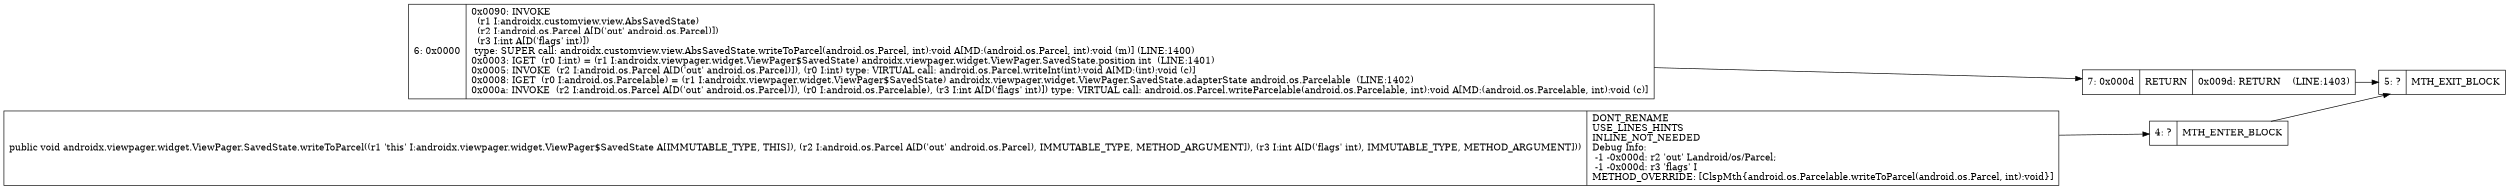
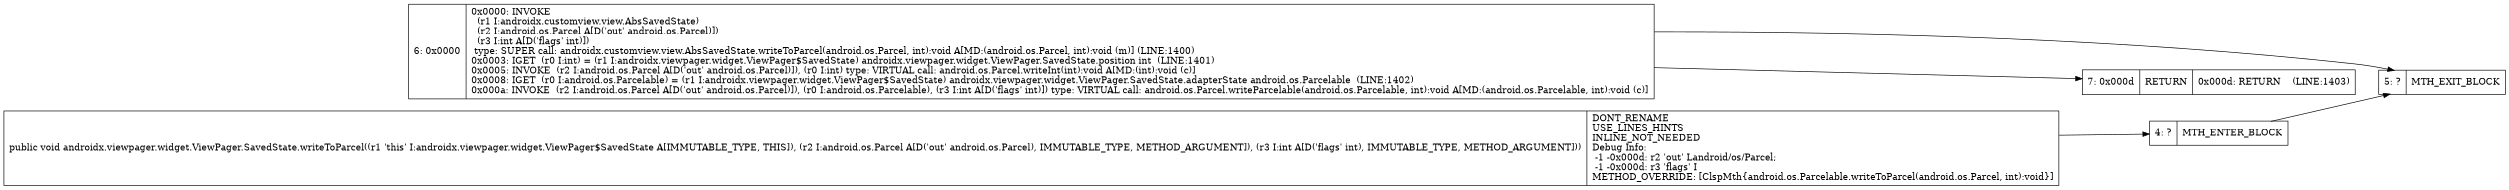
(514, 12) -> (514, 12)
(2274, 82) -> (2274, 82)
(2364, 82) -> (2022, 39)
